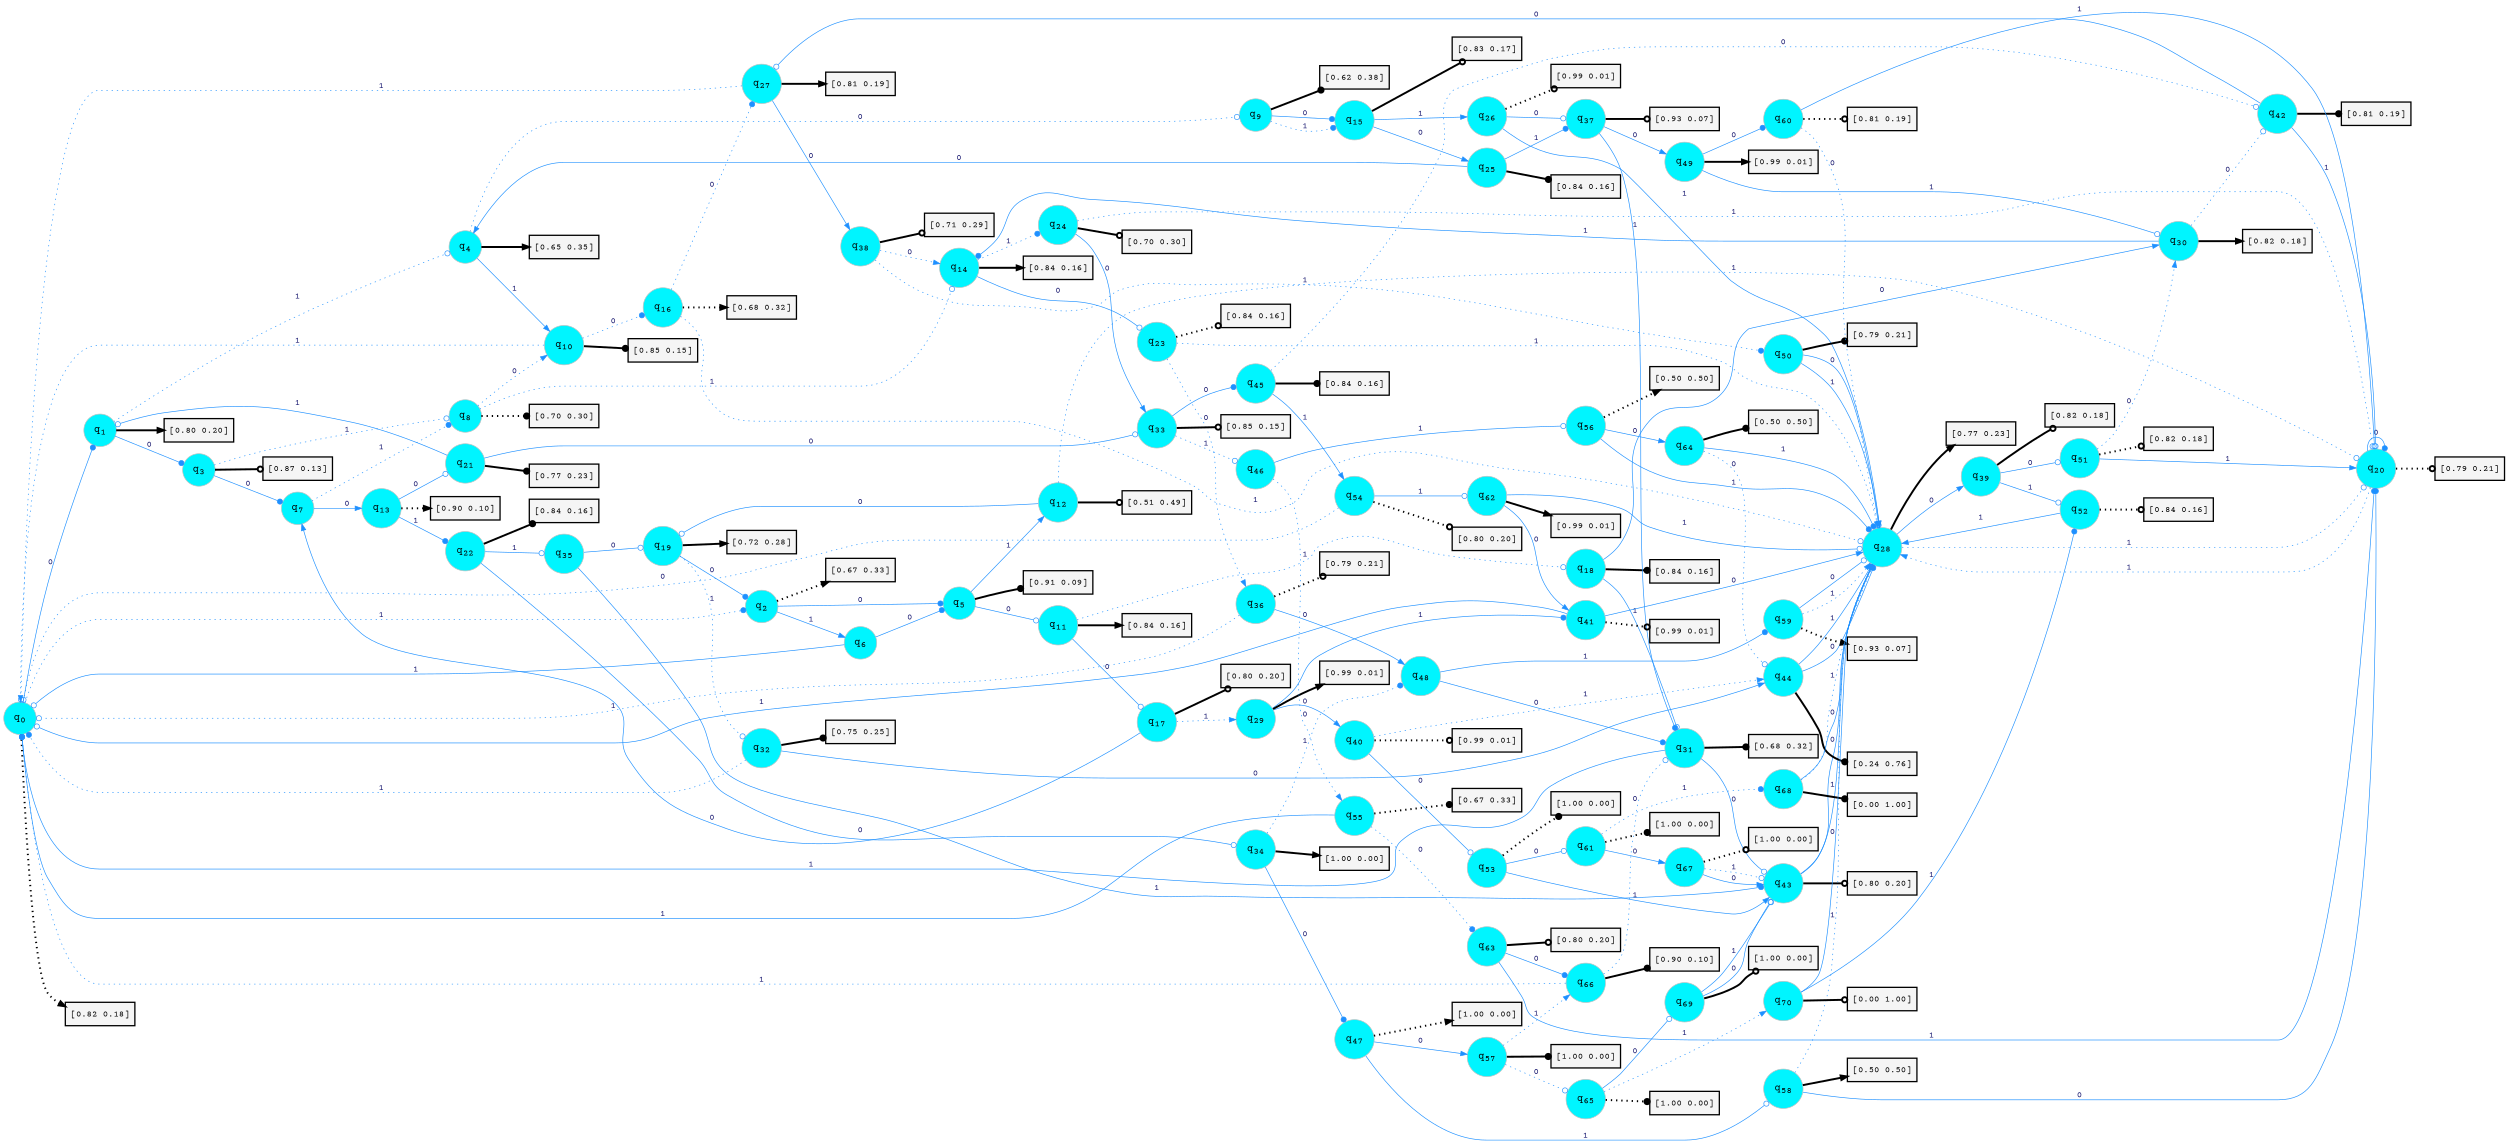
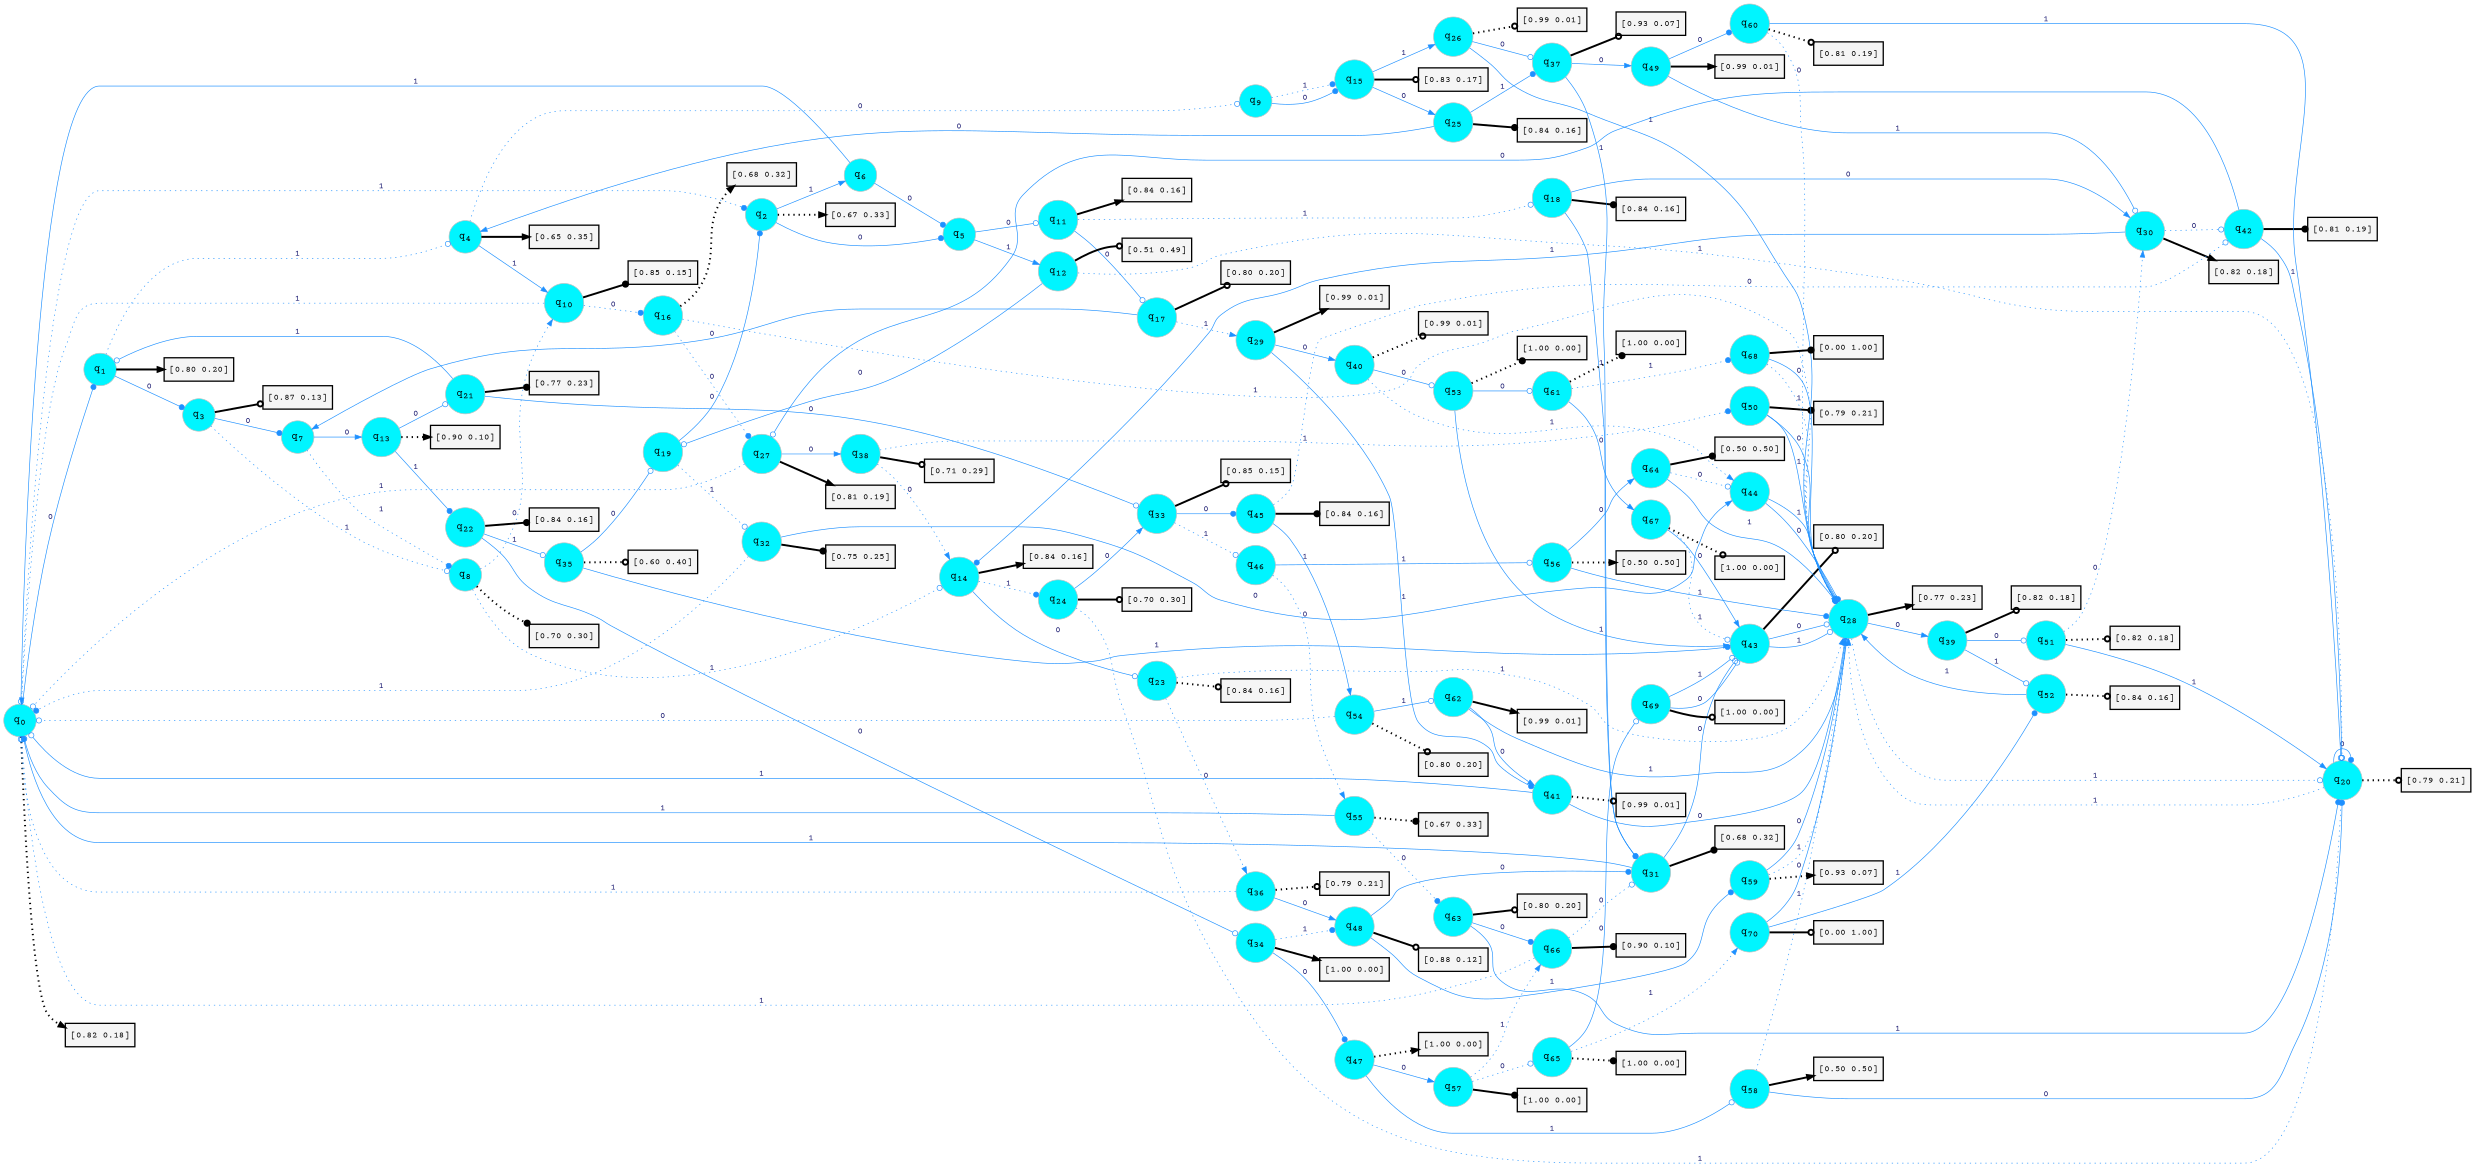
(1354, 77) -> none
(762, 542) -> none
none -> (663, 562)
(1058, 582) -> none
(1882, 764) -> none
none -> (1453, 960)
